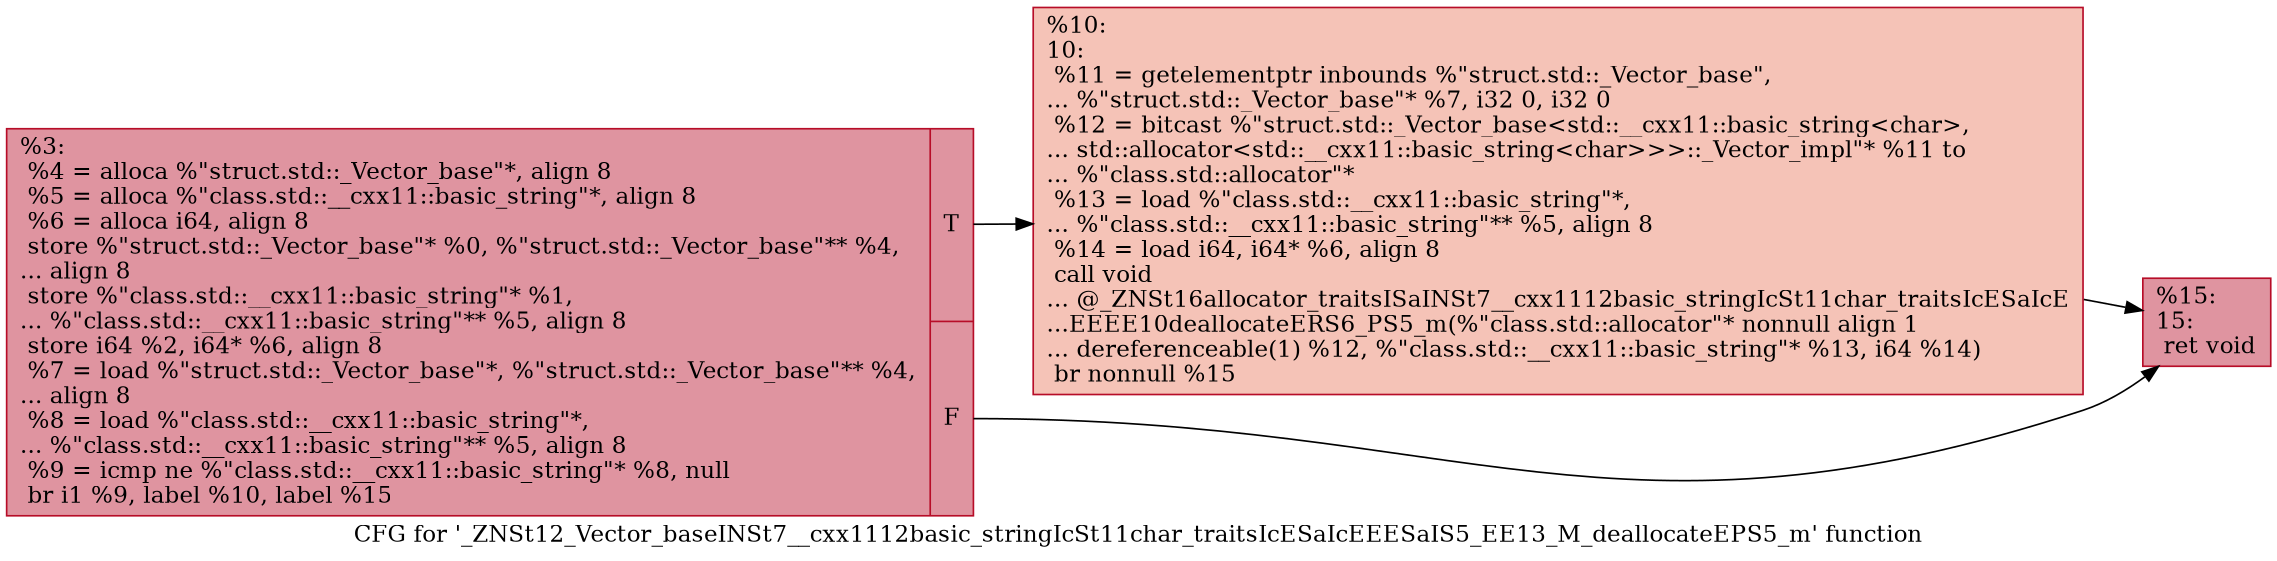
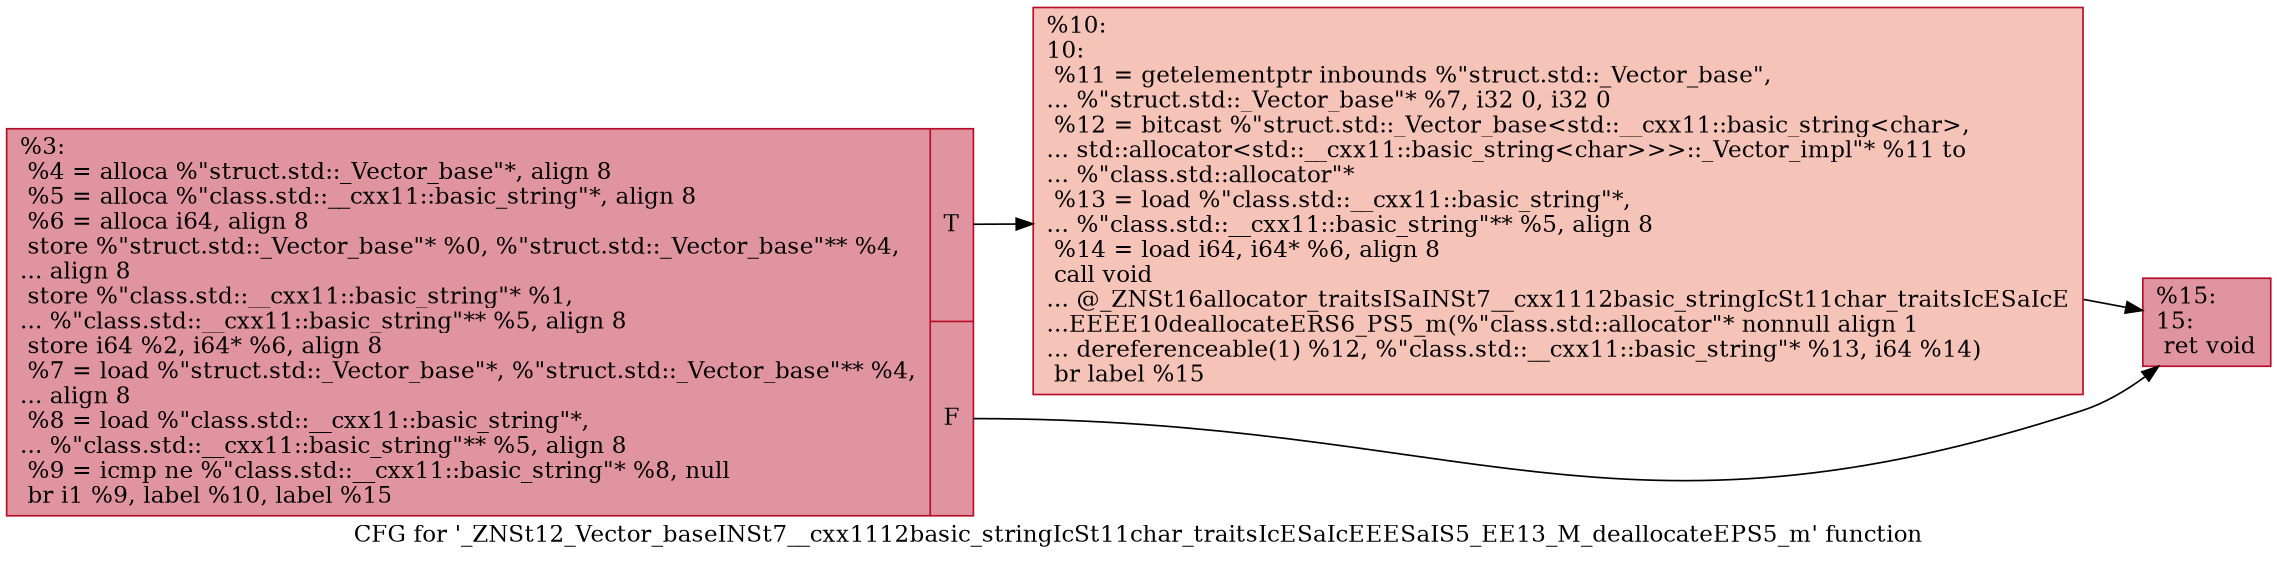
(1142, 375) -> (1126, 375)
